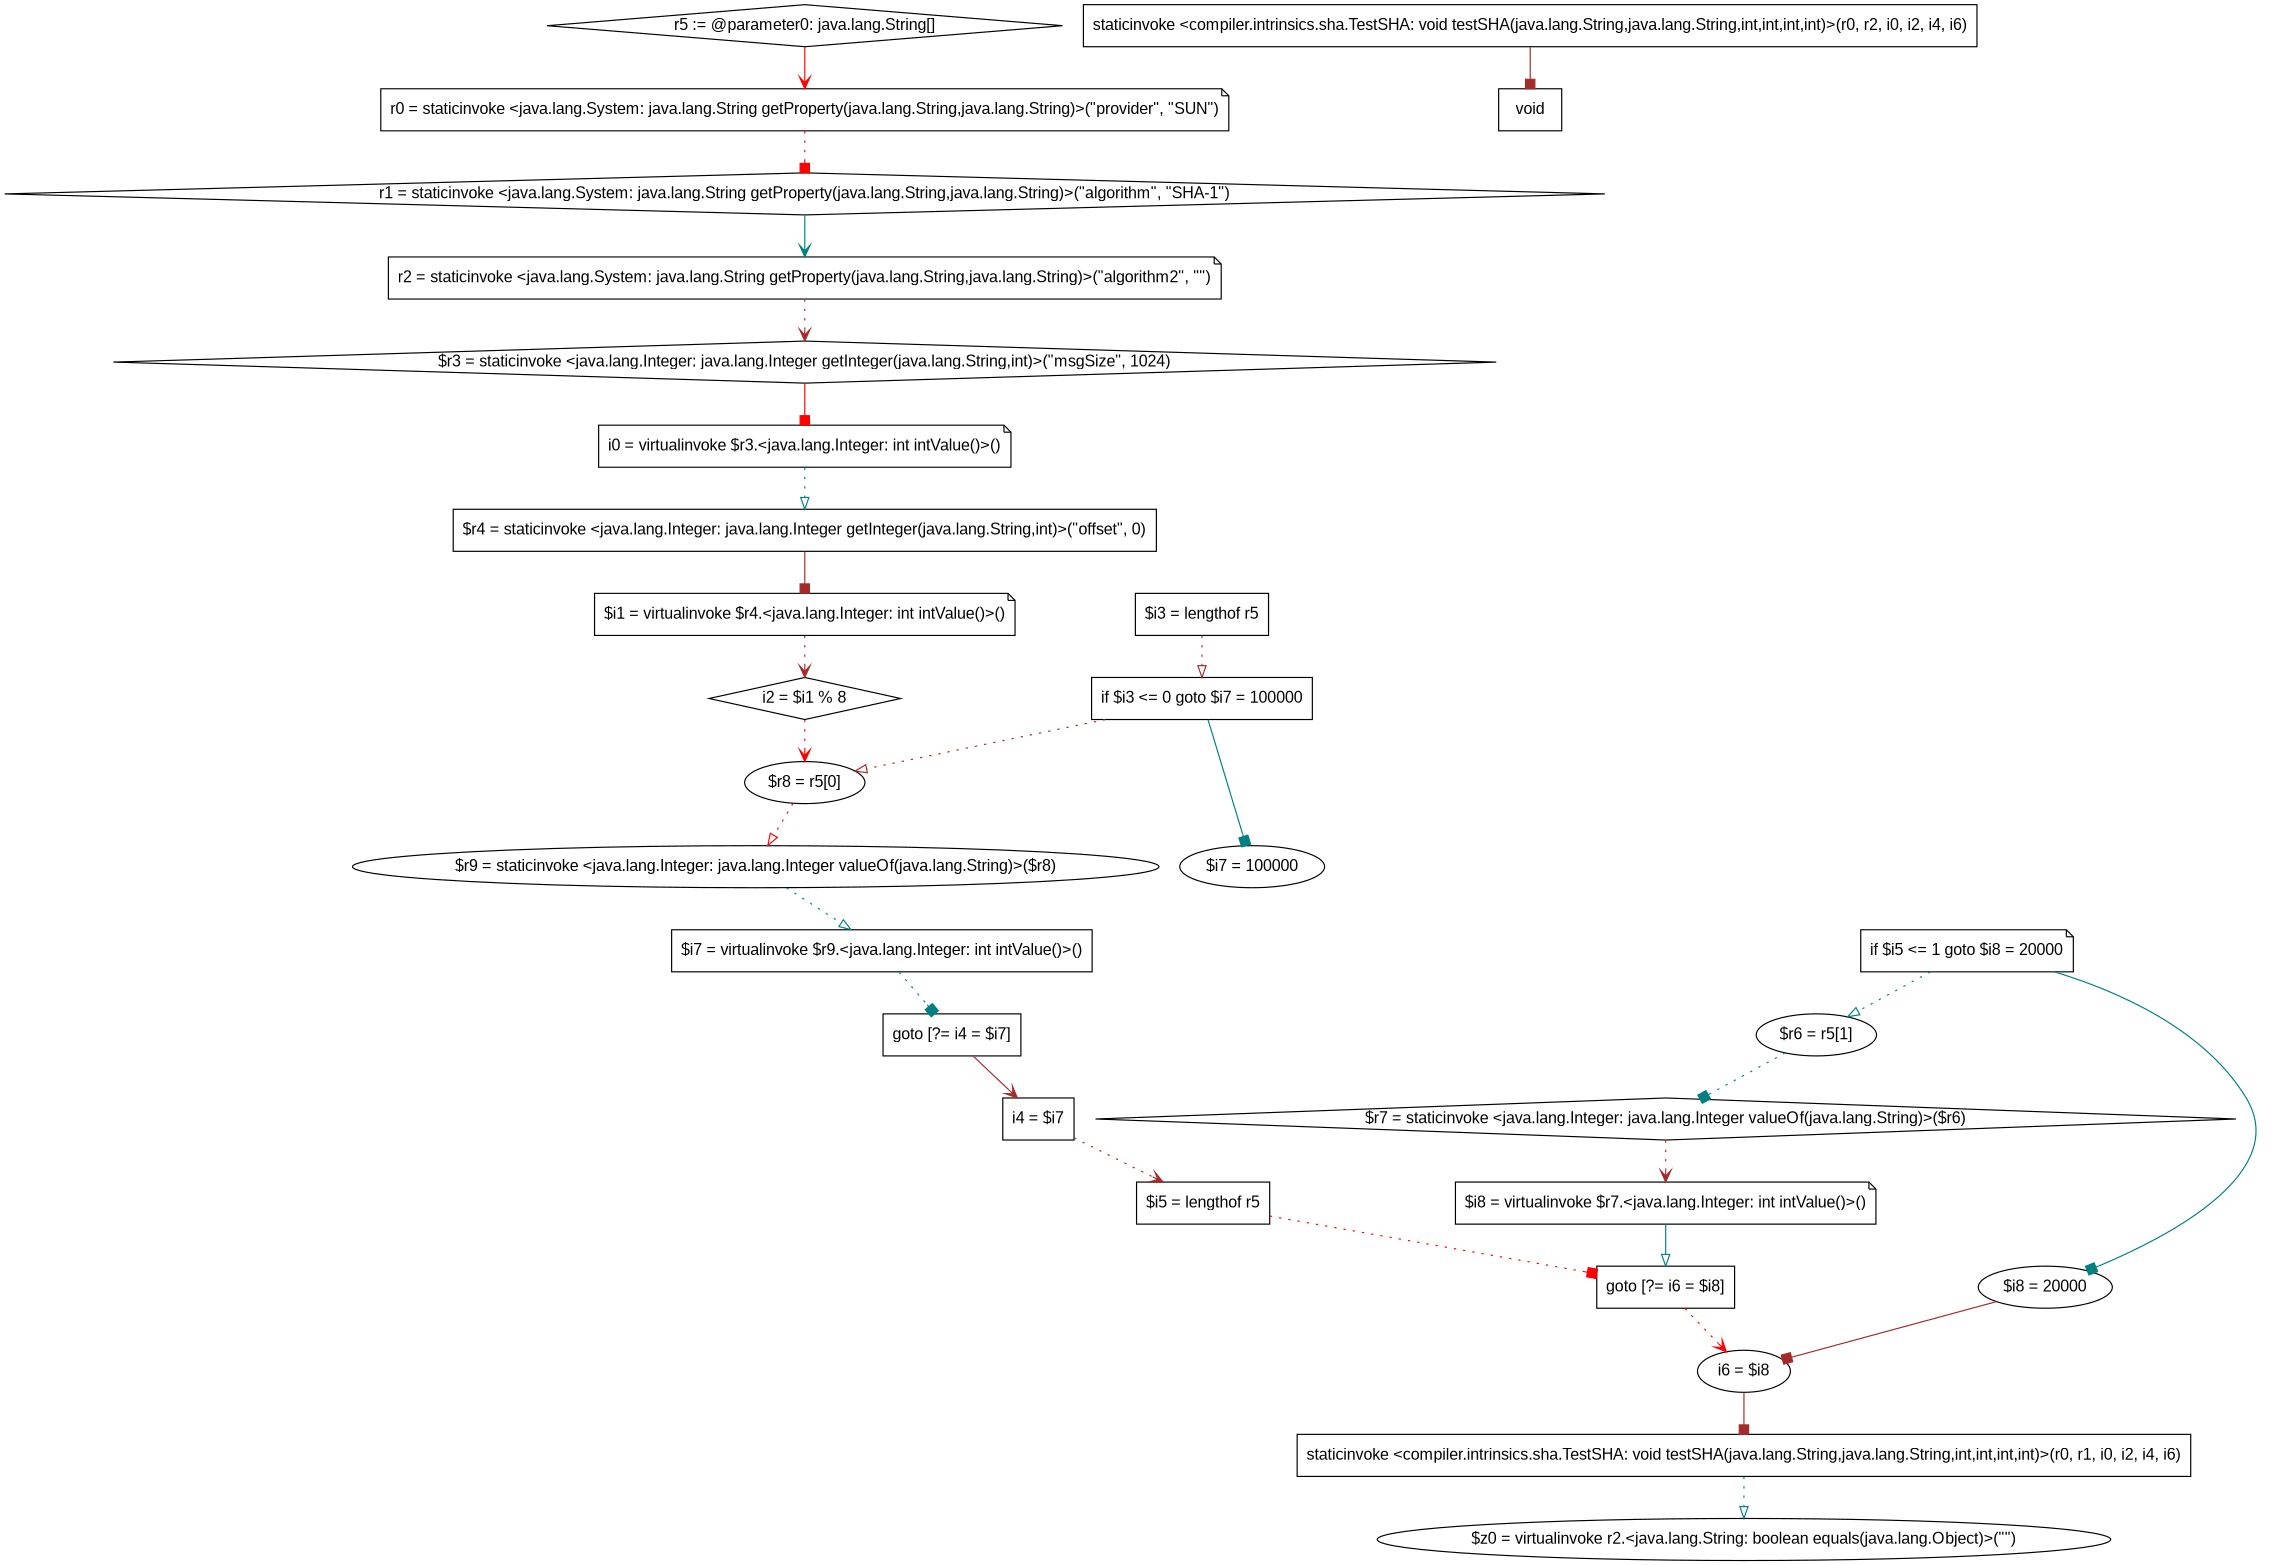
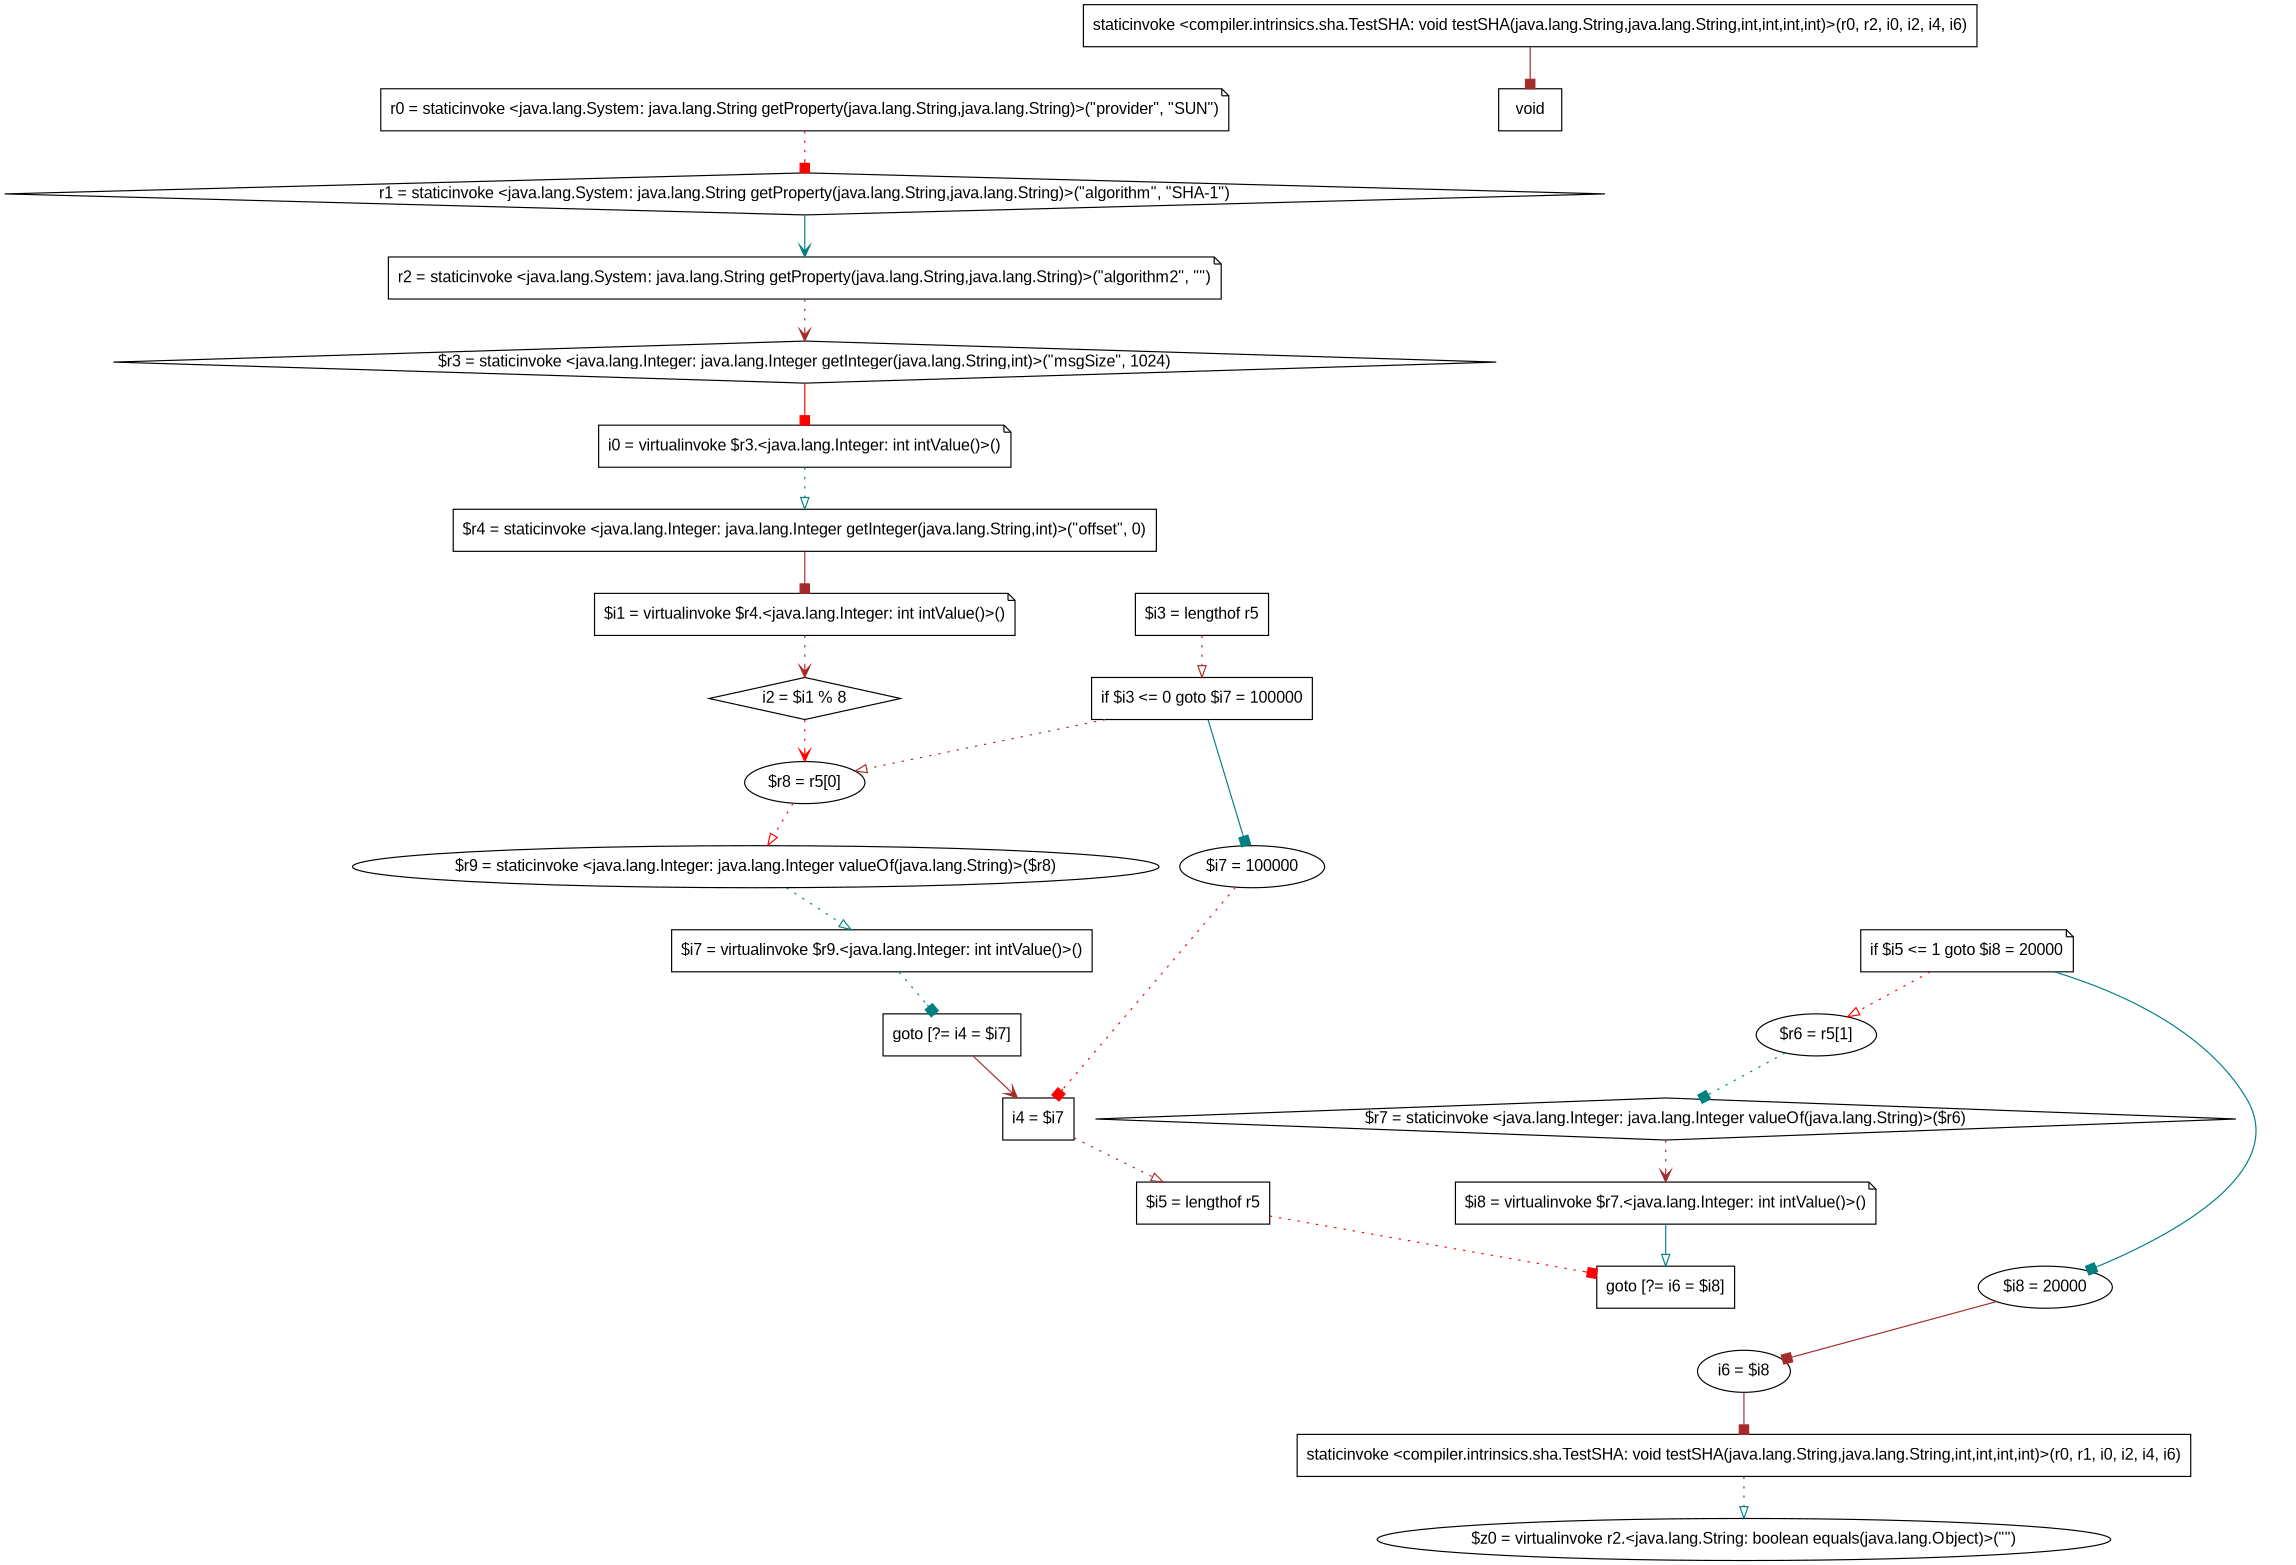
(805, 26) -> none
none -> (1149, 988)
(1894, 992) -> (1894, 992)
(1113, 1157) -> (1113, 1157)
(1702, 1326) -> none
